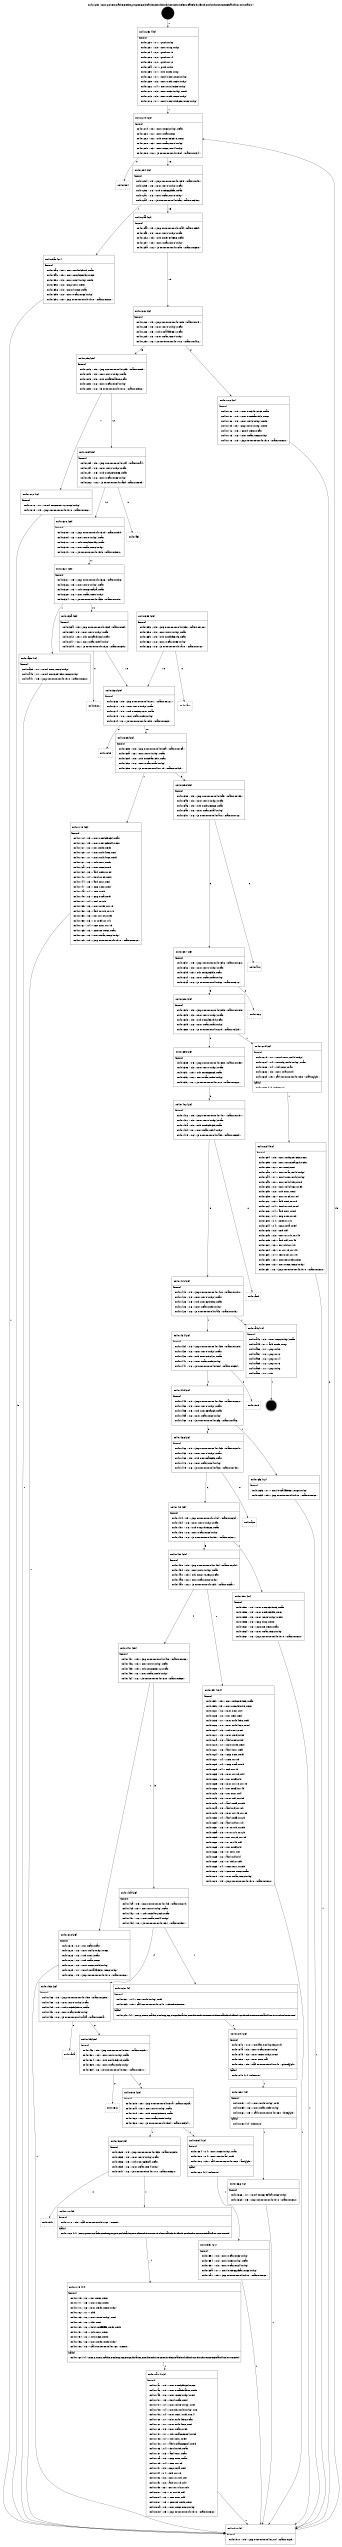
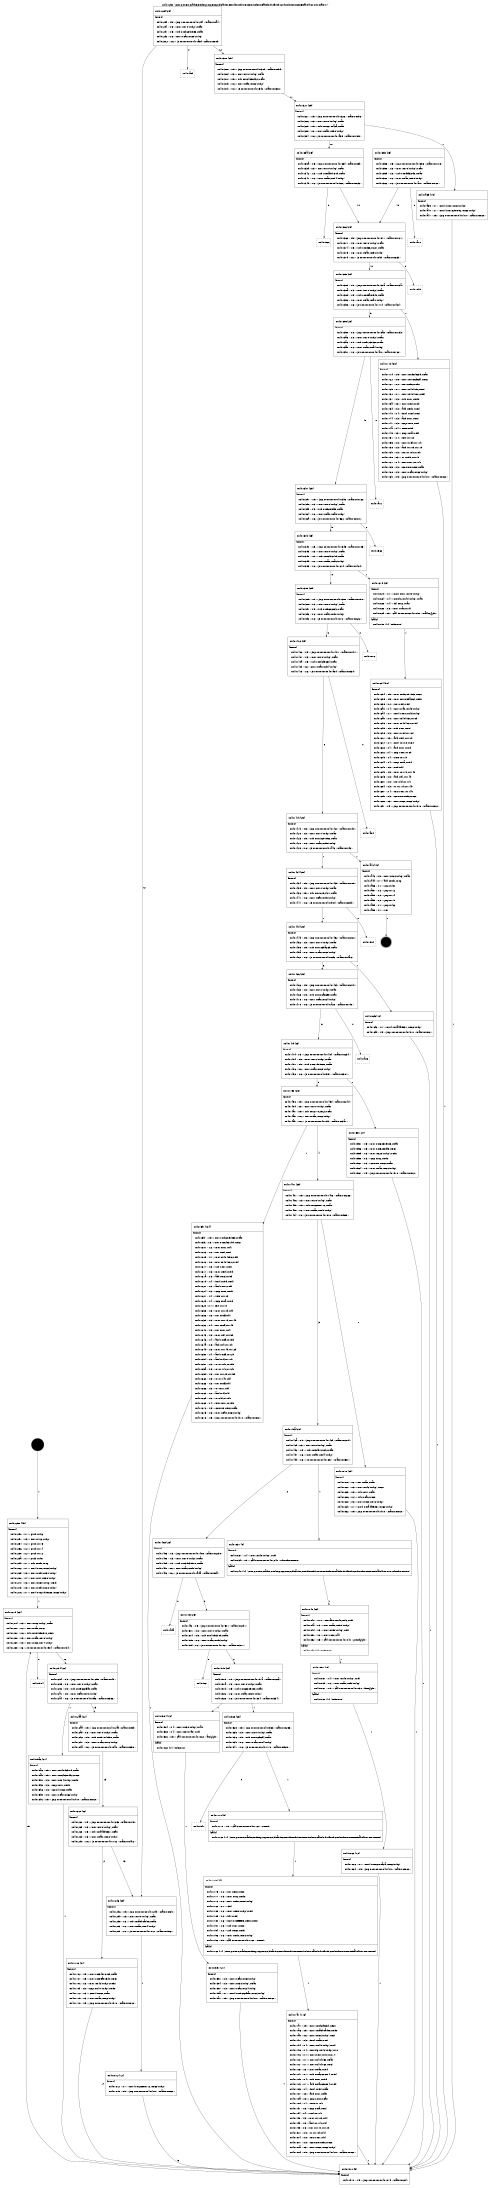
(111, 420) -> (142, 968)
none -> (369, 656)
